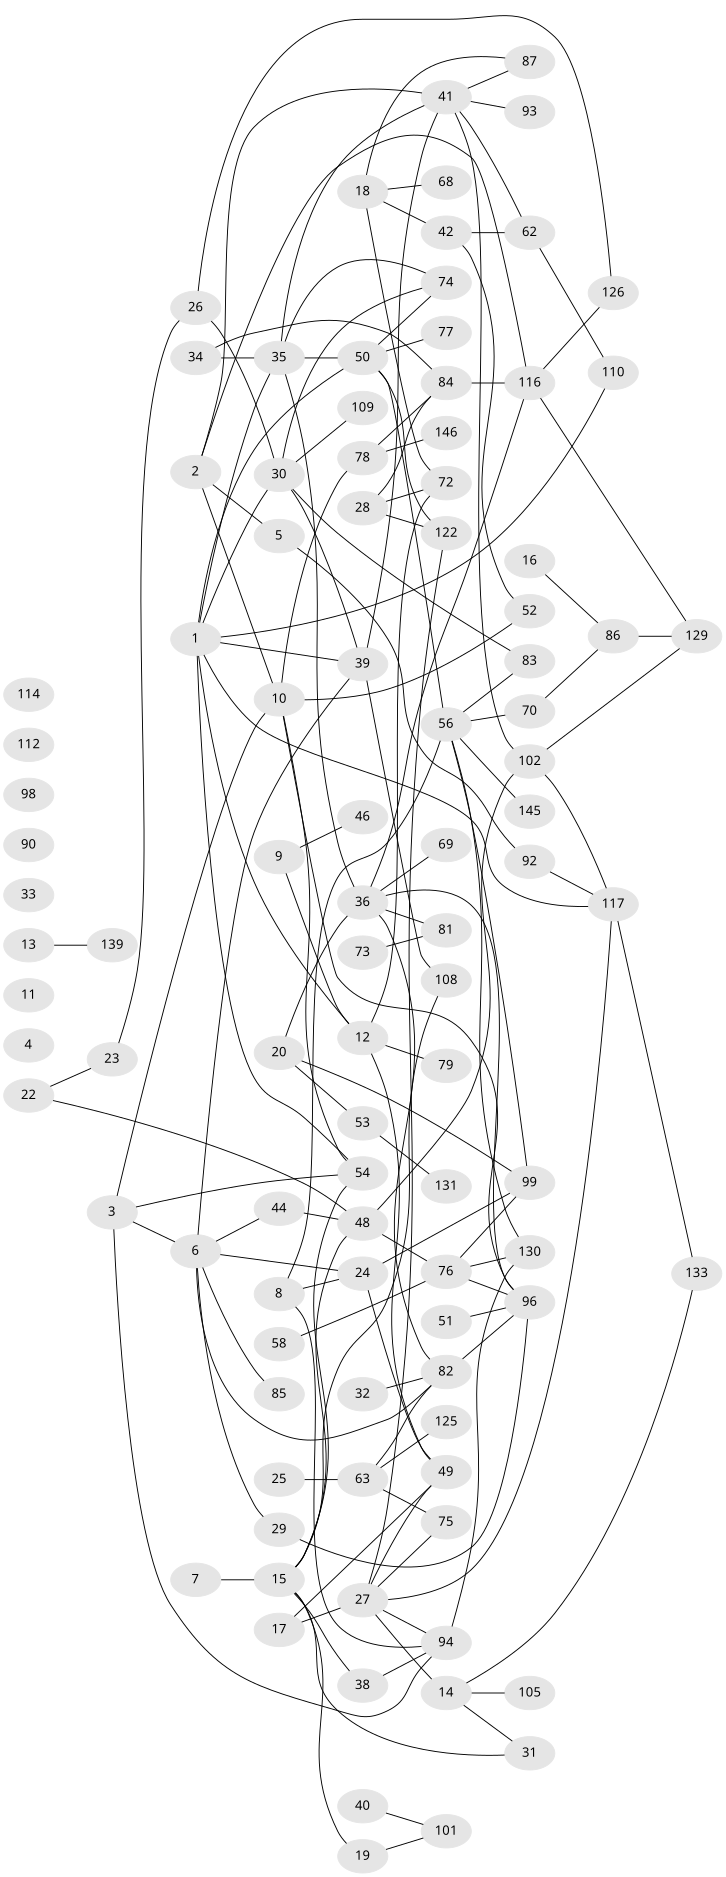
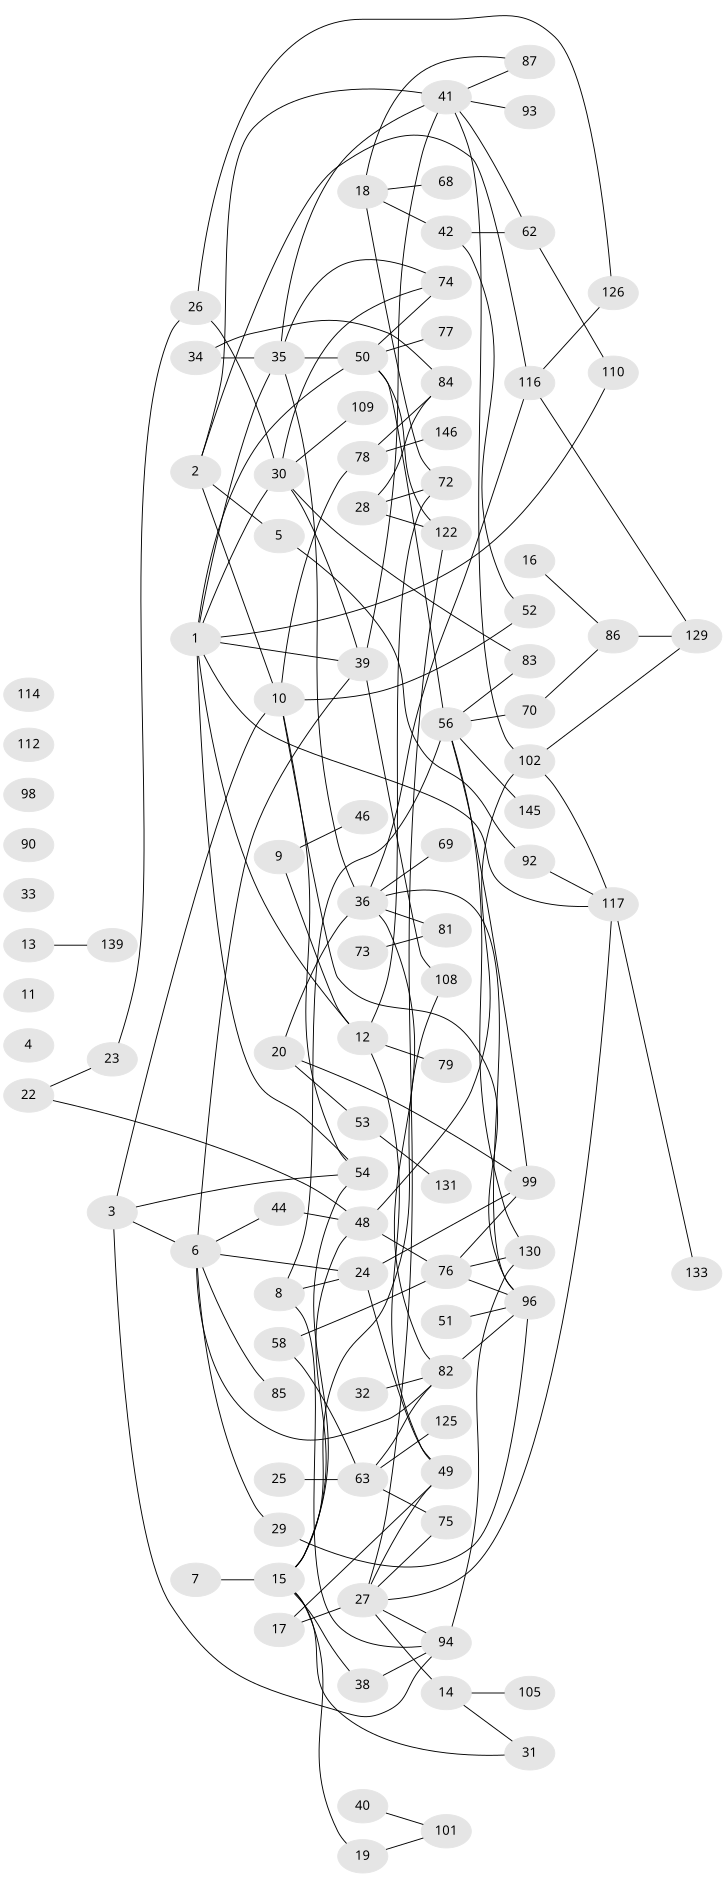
(487, 383) -> none
none -> (333, 1416)
(617, 1510) -> none
